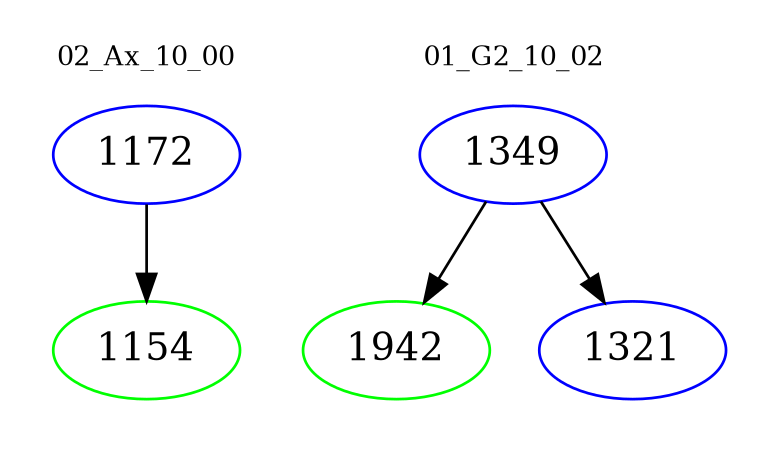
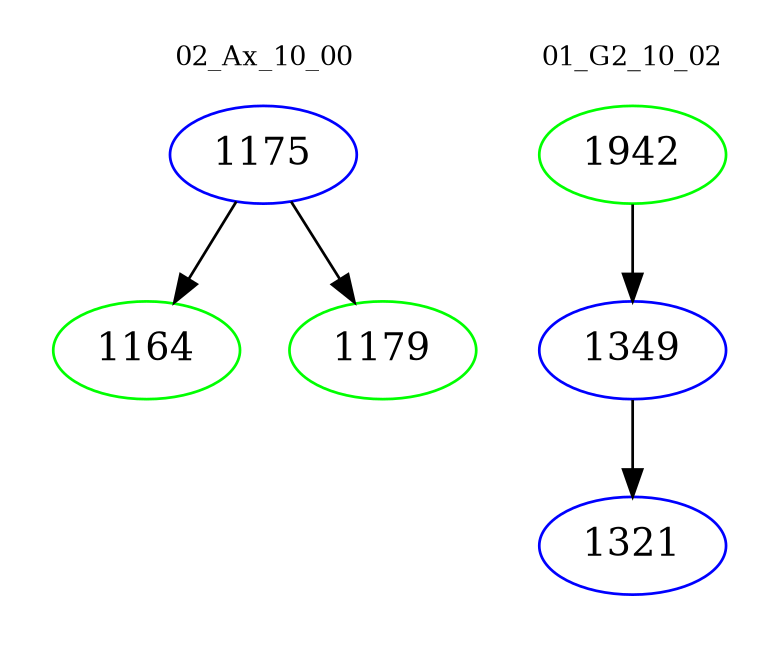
(147, 155) -> (263, 155)
(462, 240) -> (633, 239)
(147, 350) -> (147, 350)
none -> (383, 350)
